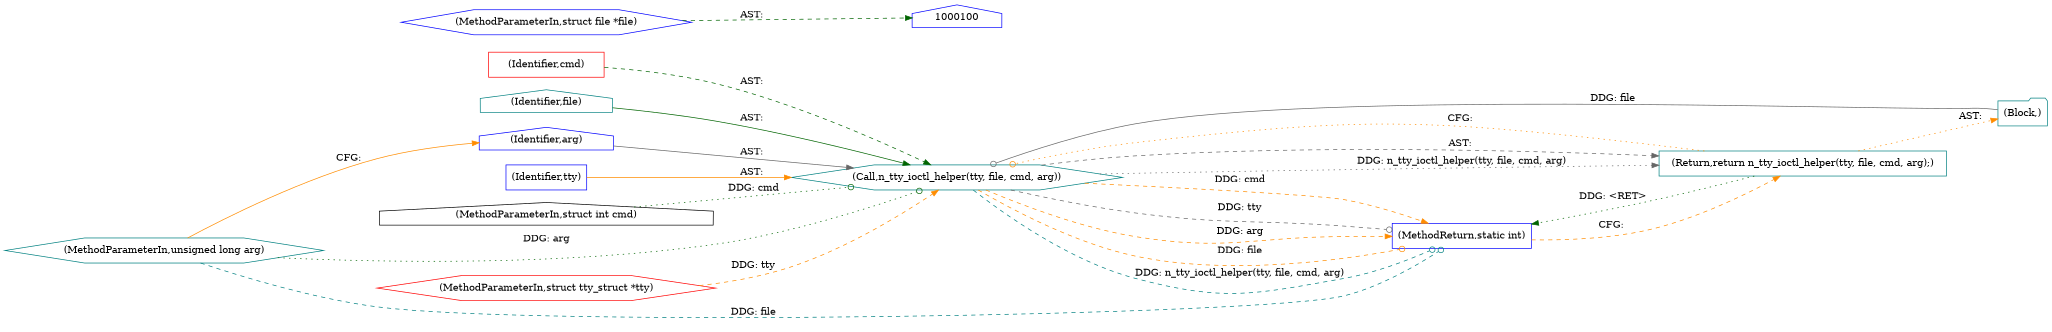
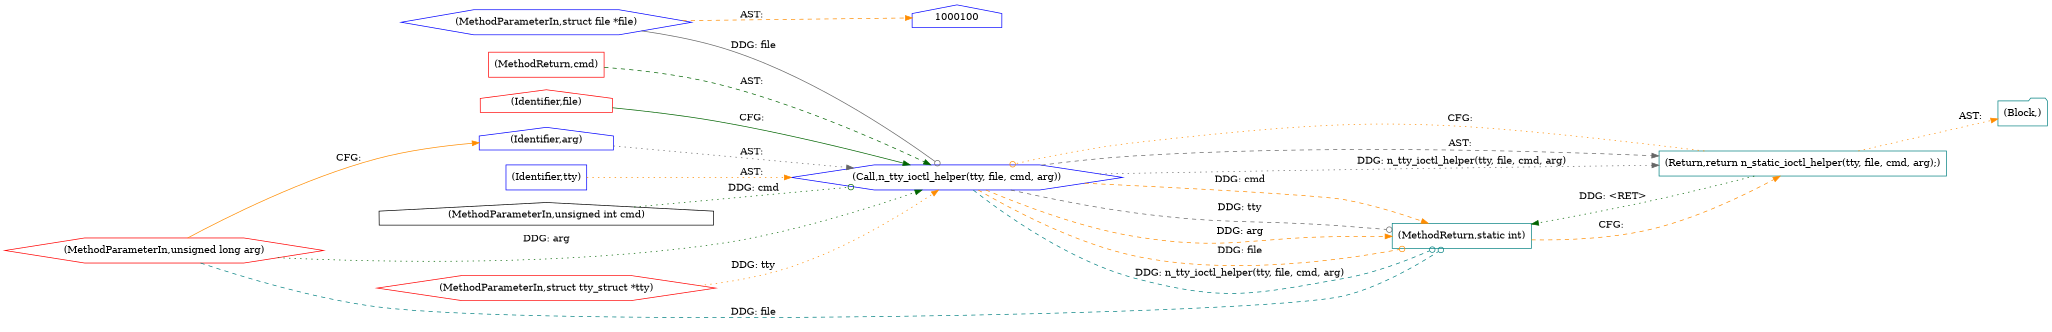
(794, 19) -> (794, 19)
(546, 65) -> (546, 65)
(546, 102) -> (546, 102)
(1494, 105) -> (796, 78)
(753, 118) -> (753, 118)
(730, 157) -> (730, 157)
(1803, 164) -> (1803, 164)
(686, 177) -> (686, 177)
(957, 177) -> (957, 177)
(546, 215) -> (546, 215)
(1462, 236) -> (1462, 236)
(164, 250) -> (164, 250)
(822, 255) -> (822, 255)
(601, 256) -> (601, 256)
